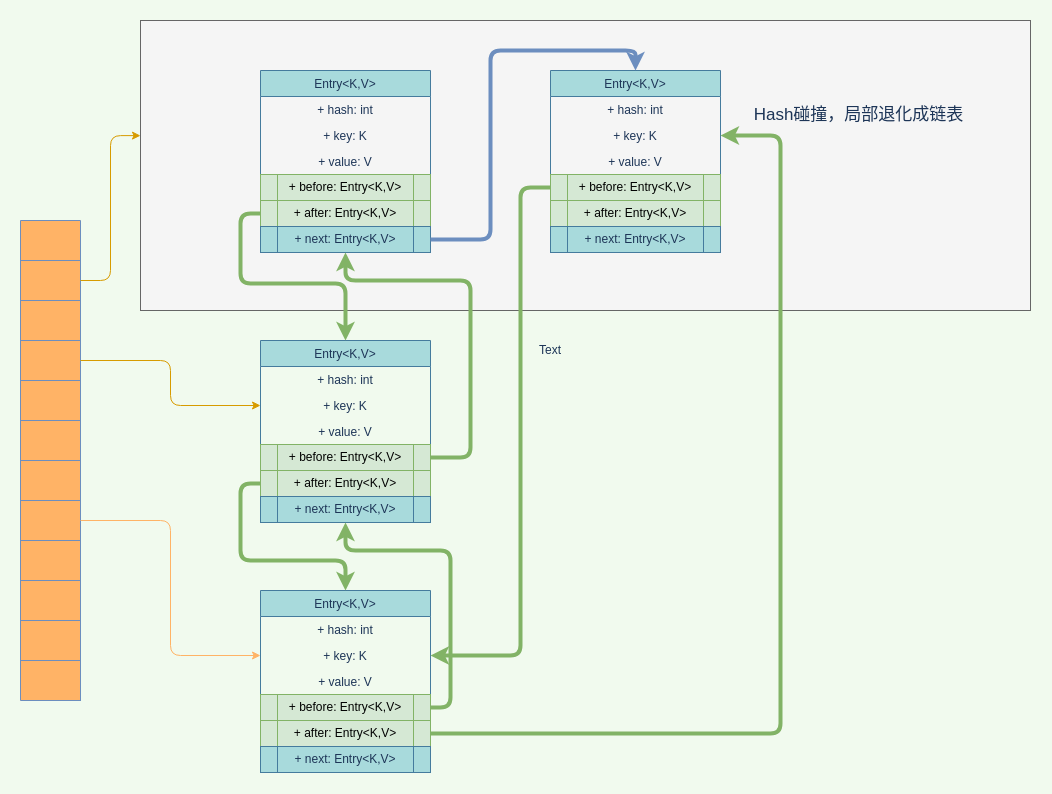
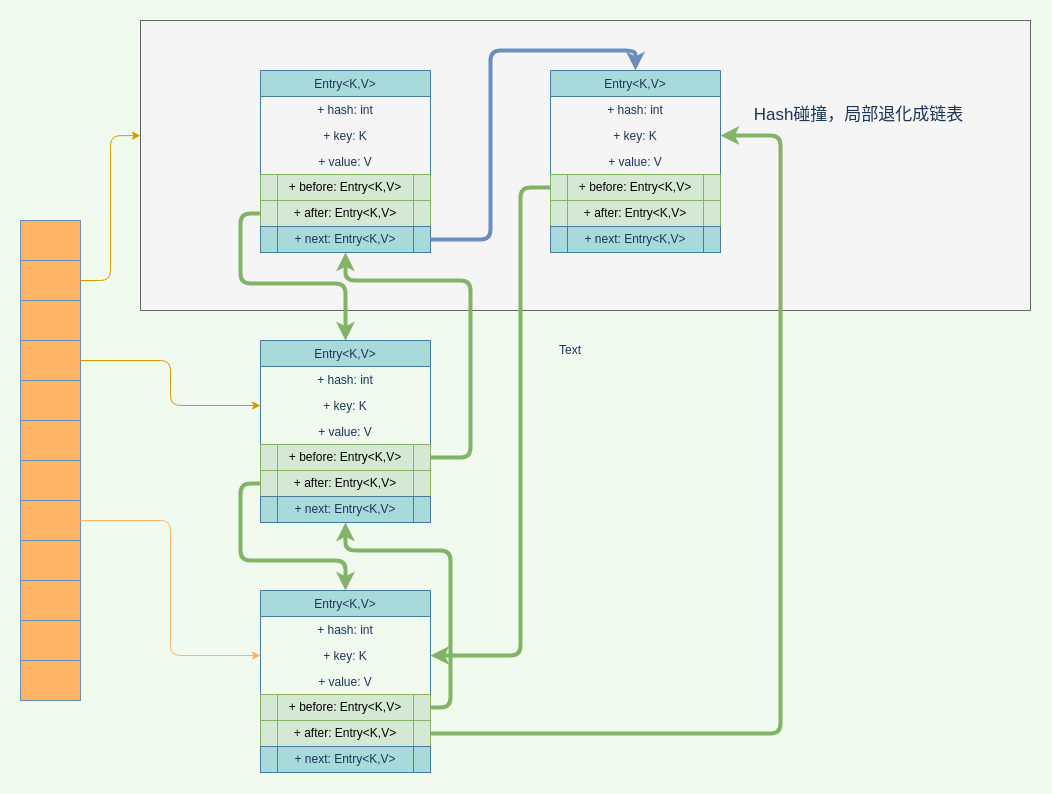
(551, 351) -> (571, 351)
